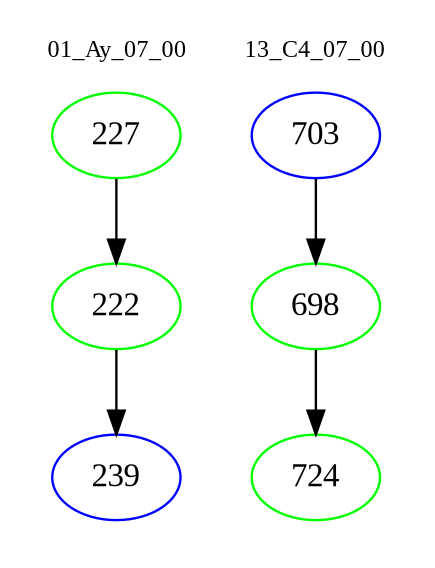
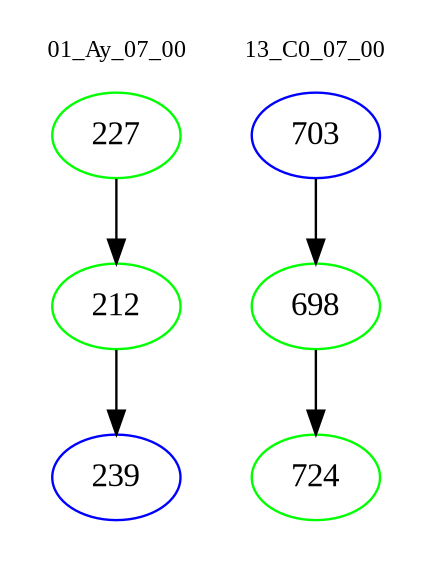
(316, 51) -> (316, 51)
(116, 306) -> (116, 306)
